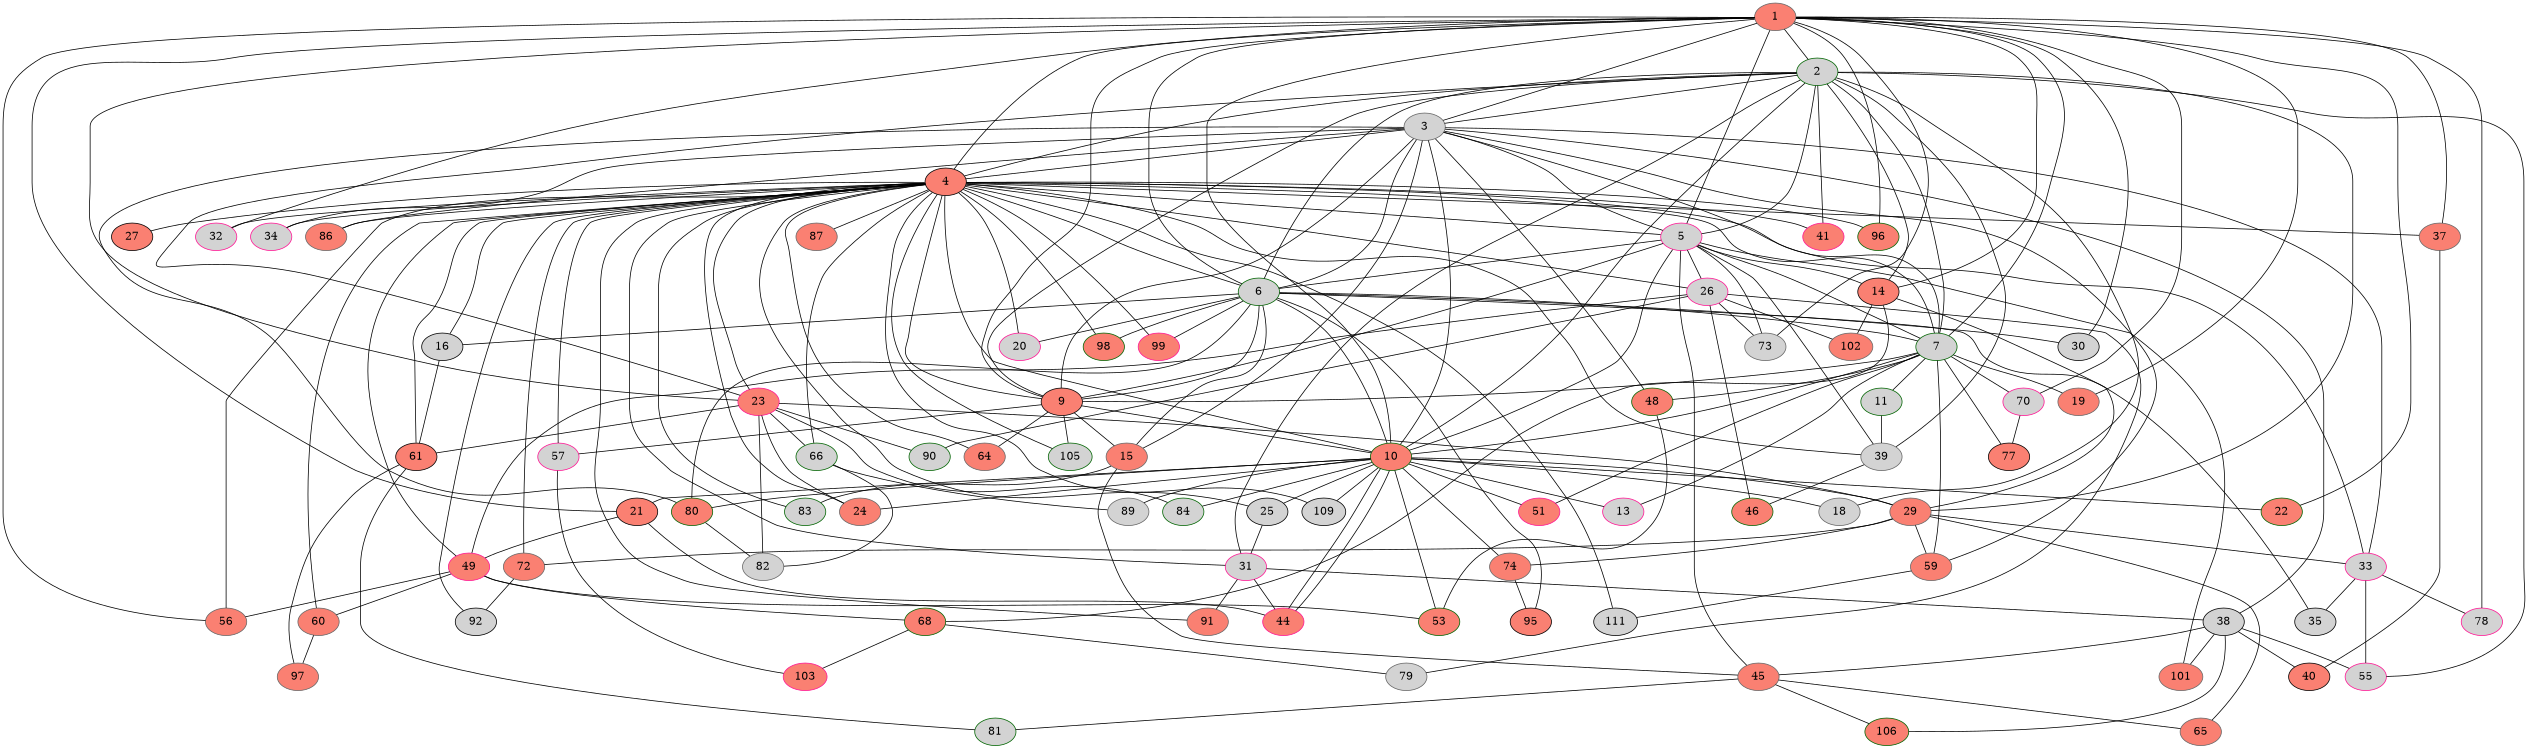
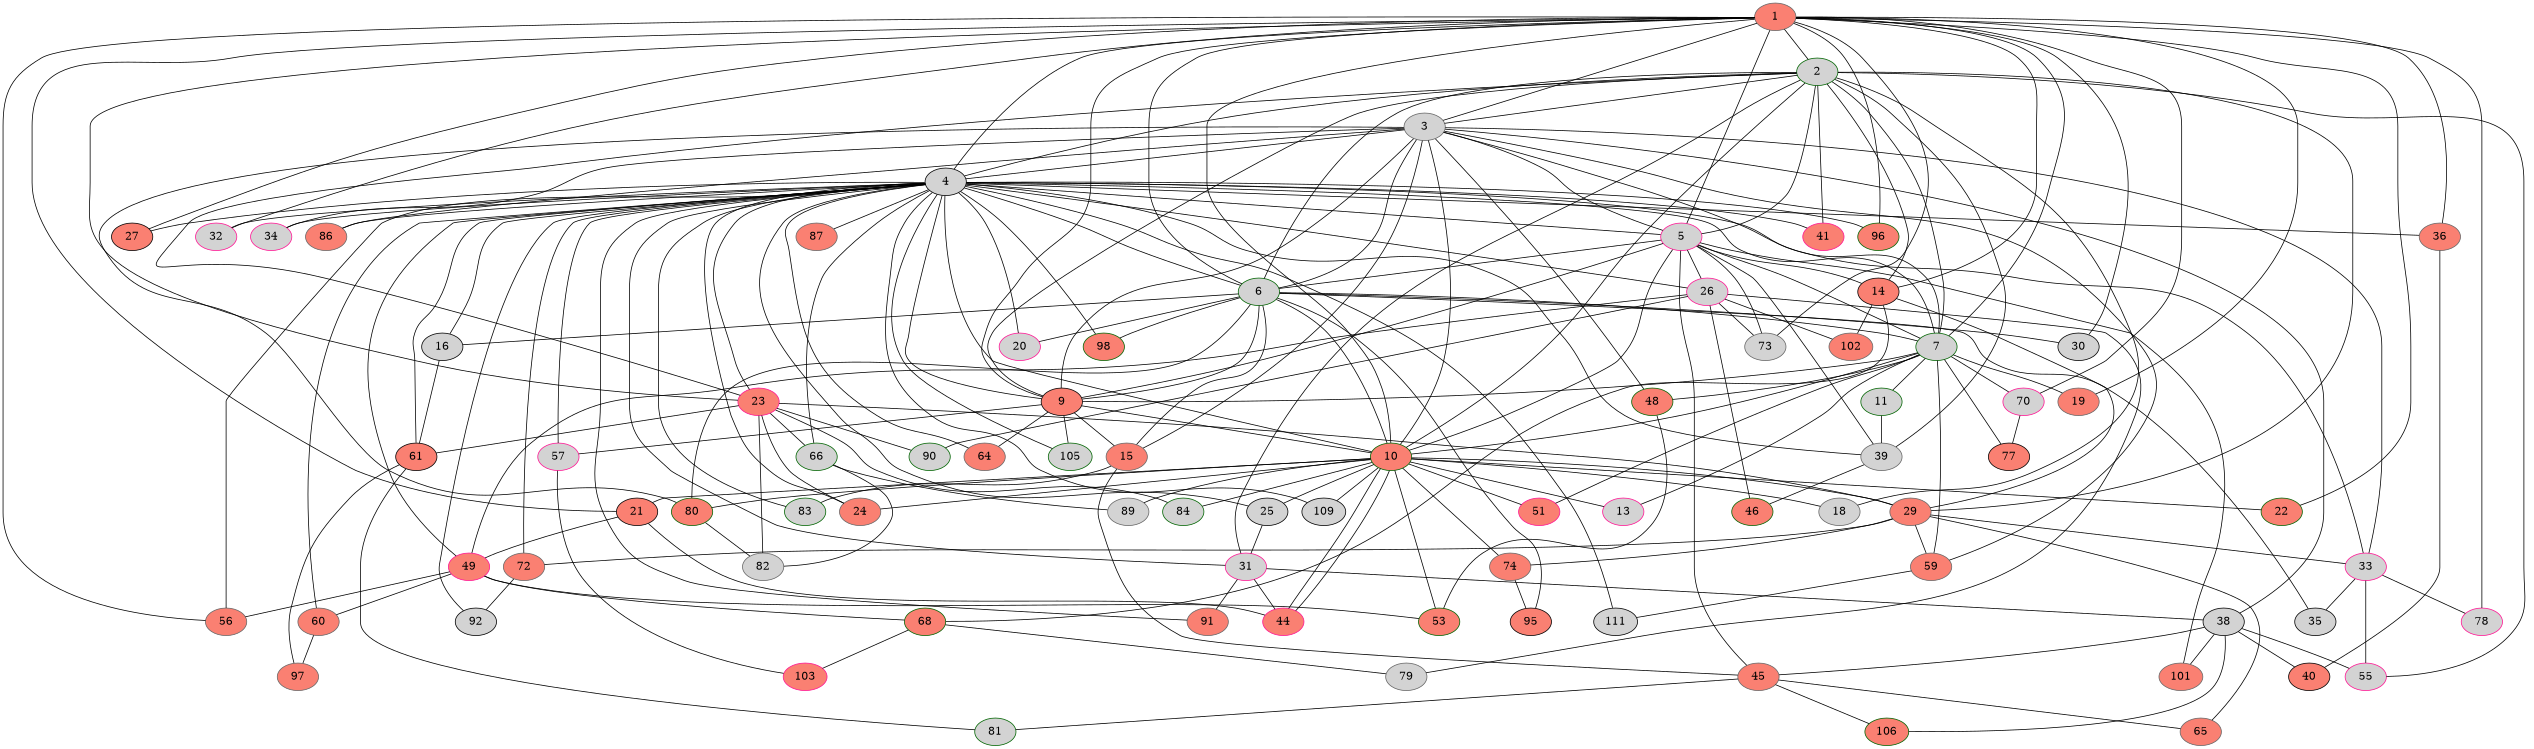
none -> (940, 47)
(946, 182) -> (946, 182)
(2440, 237) -> (2440, 237)
(1159, 347) -> none
